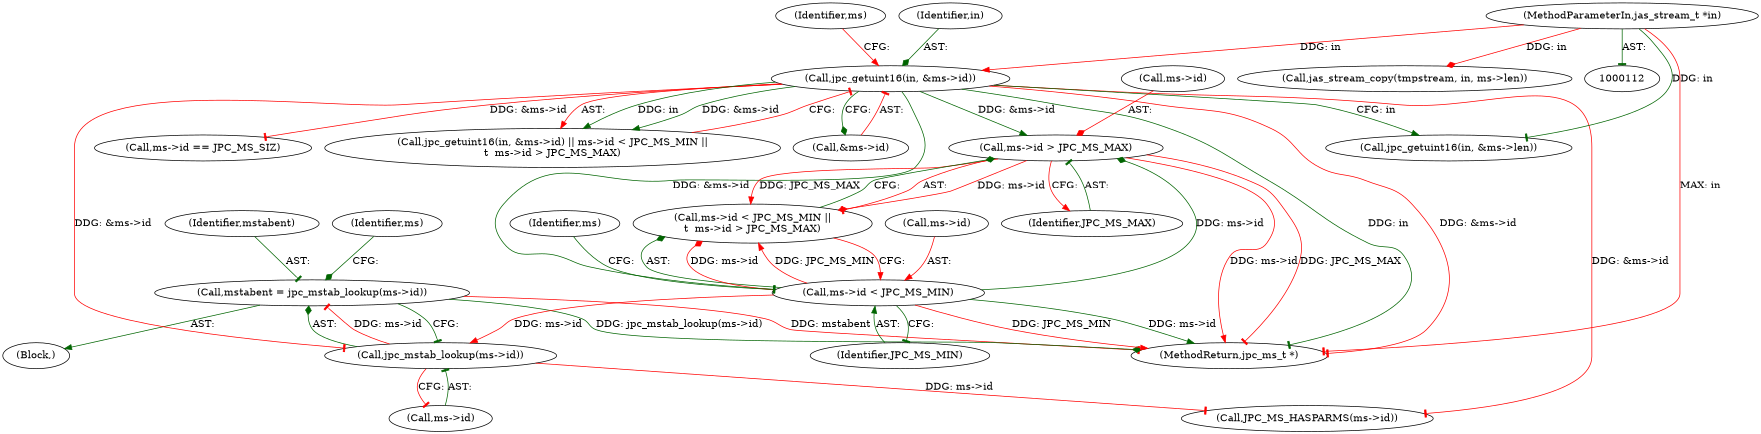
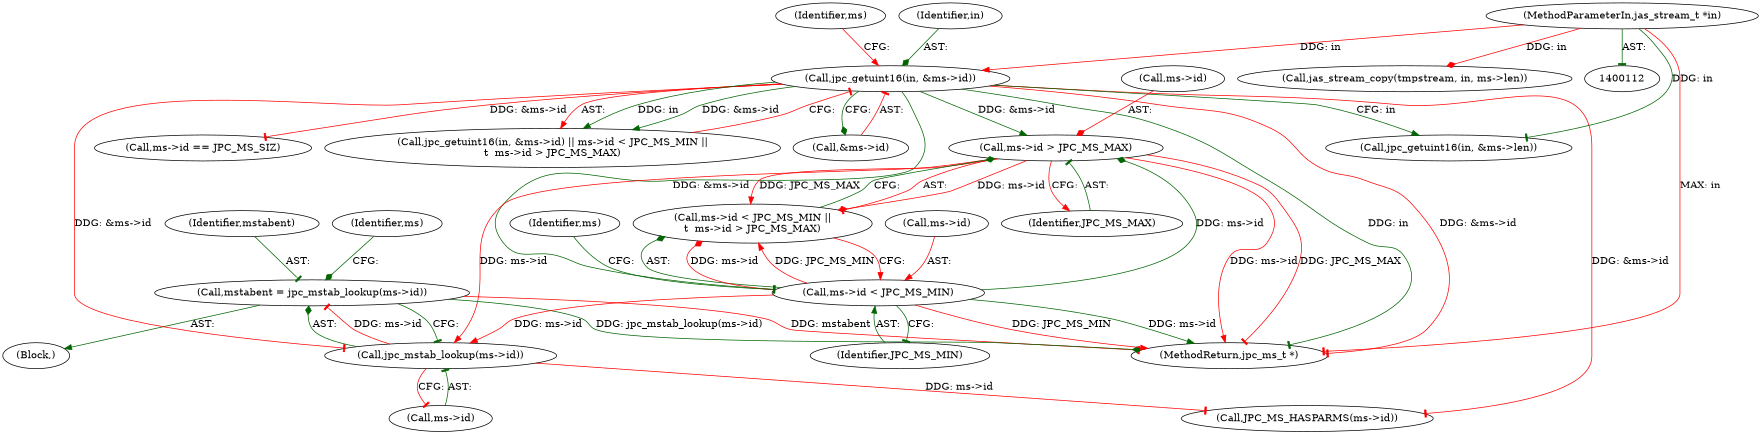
(1622, 79) -> (1622, 79)
none -> (740, 175)
